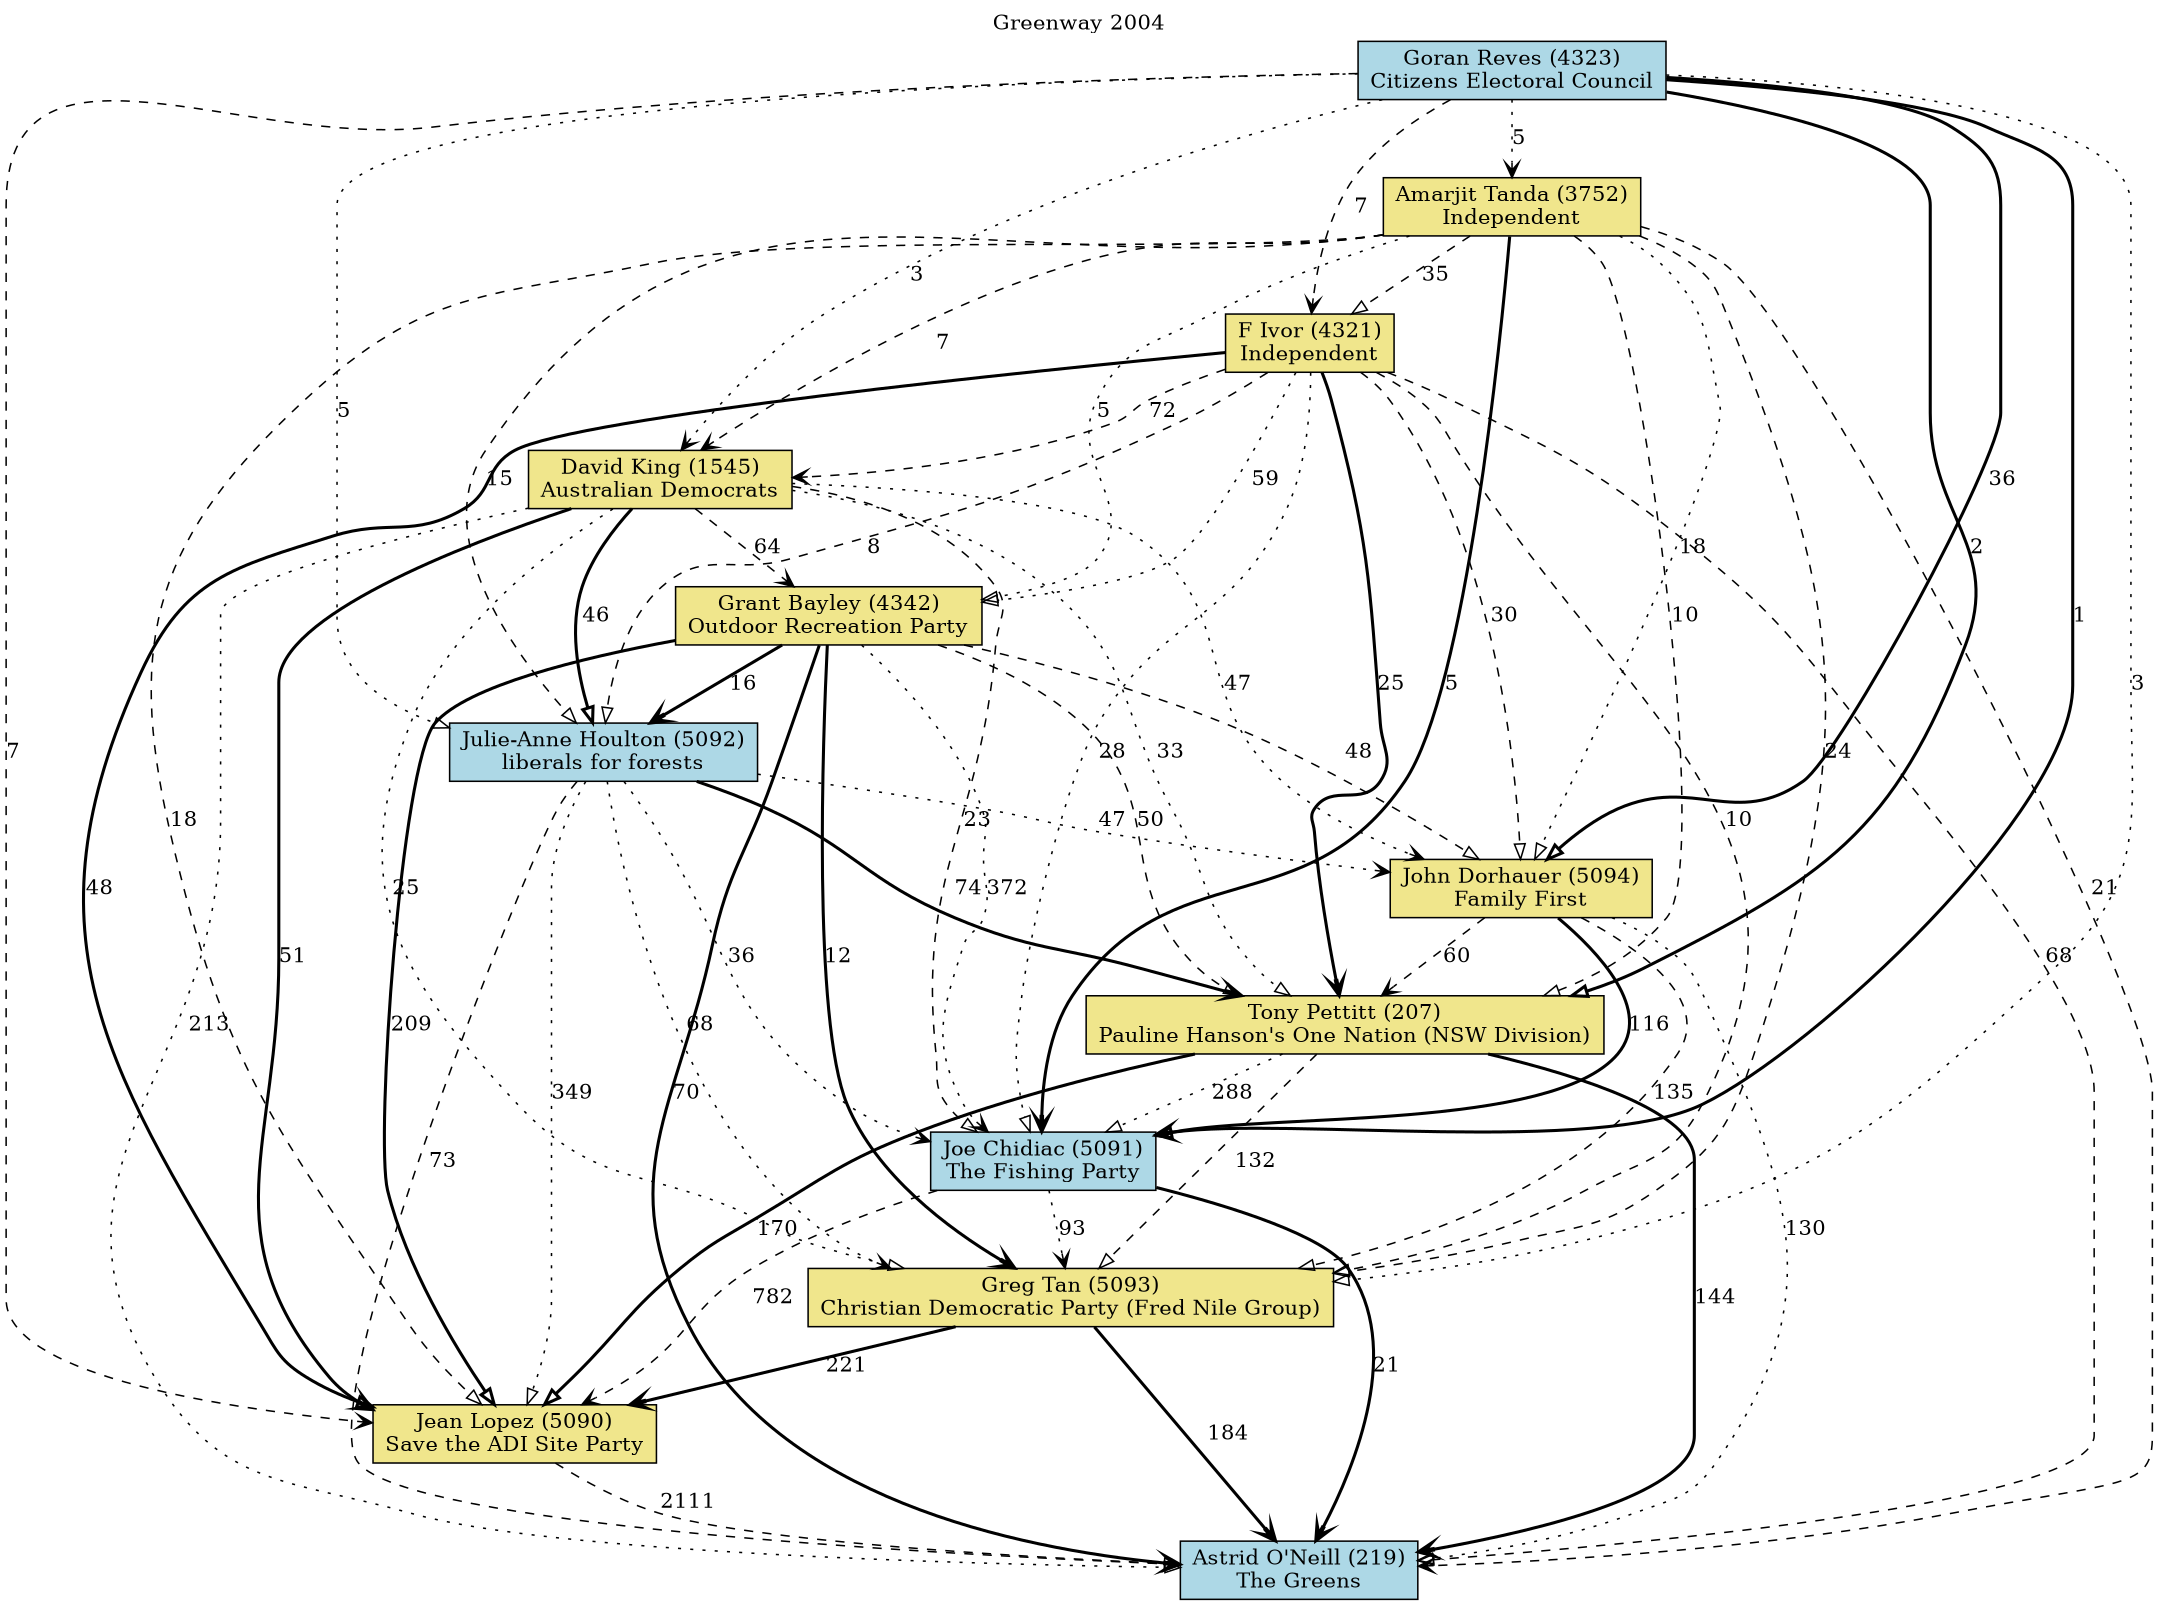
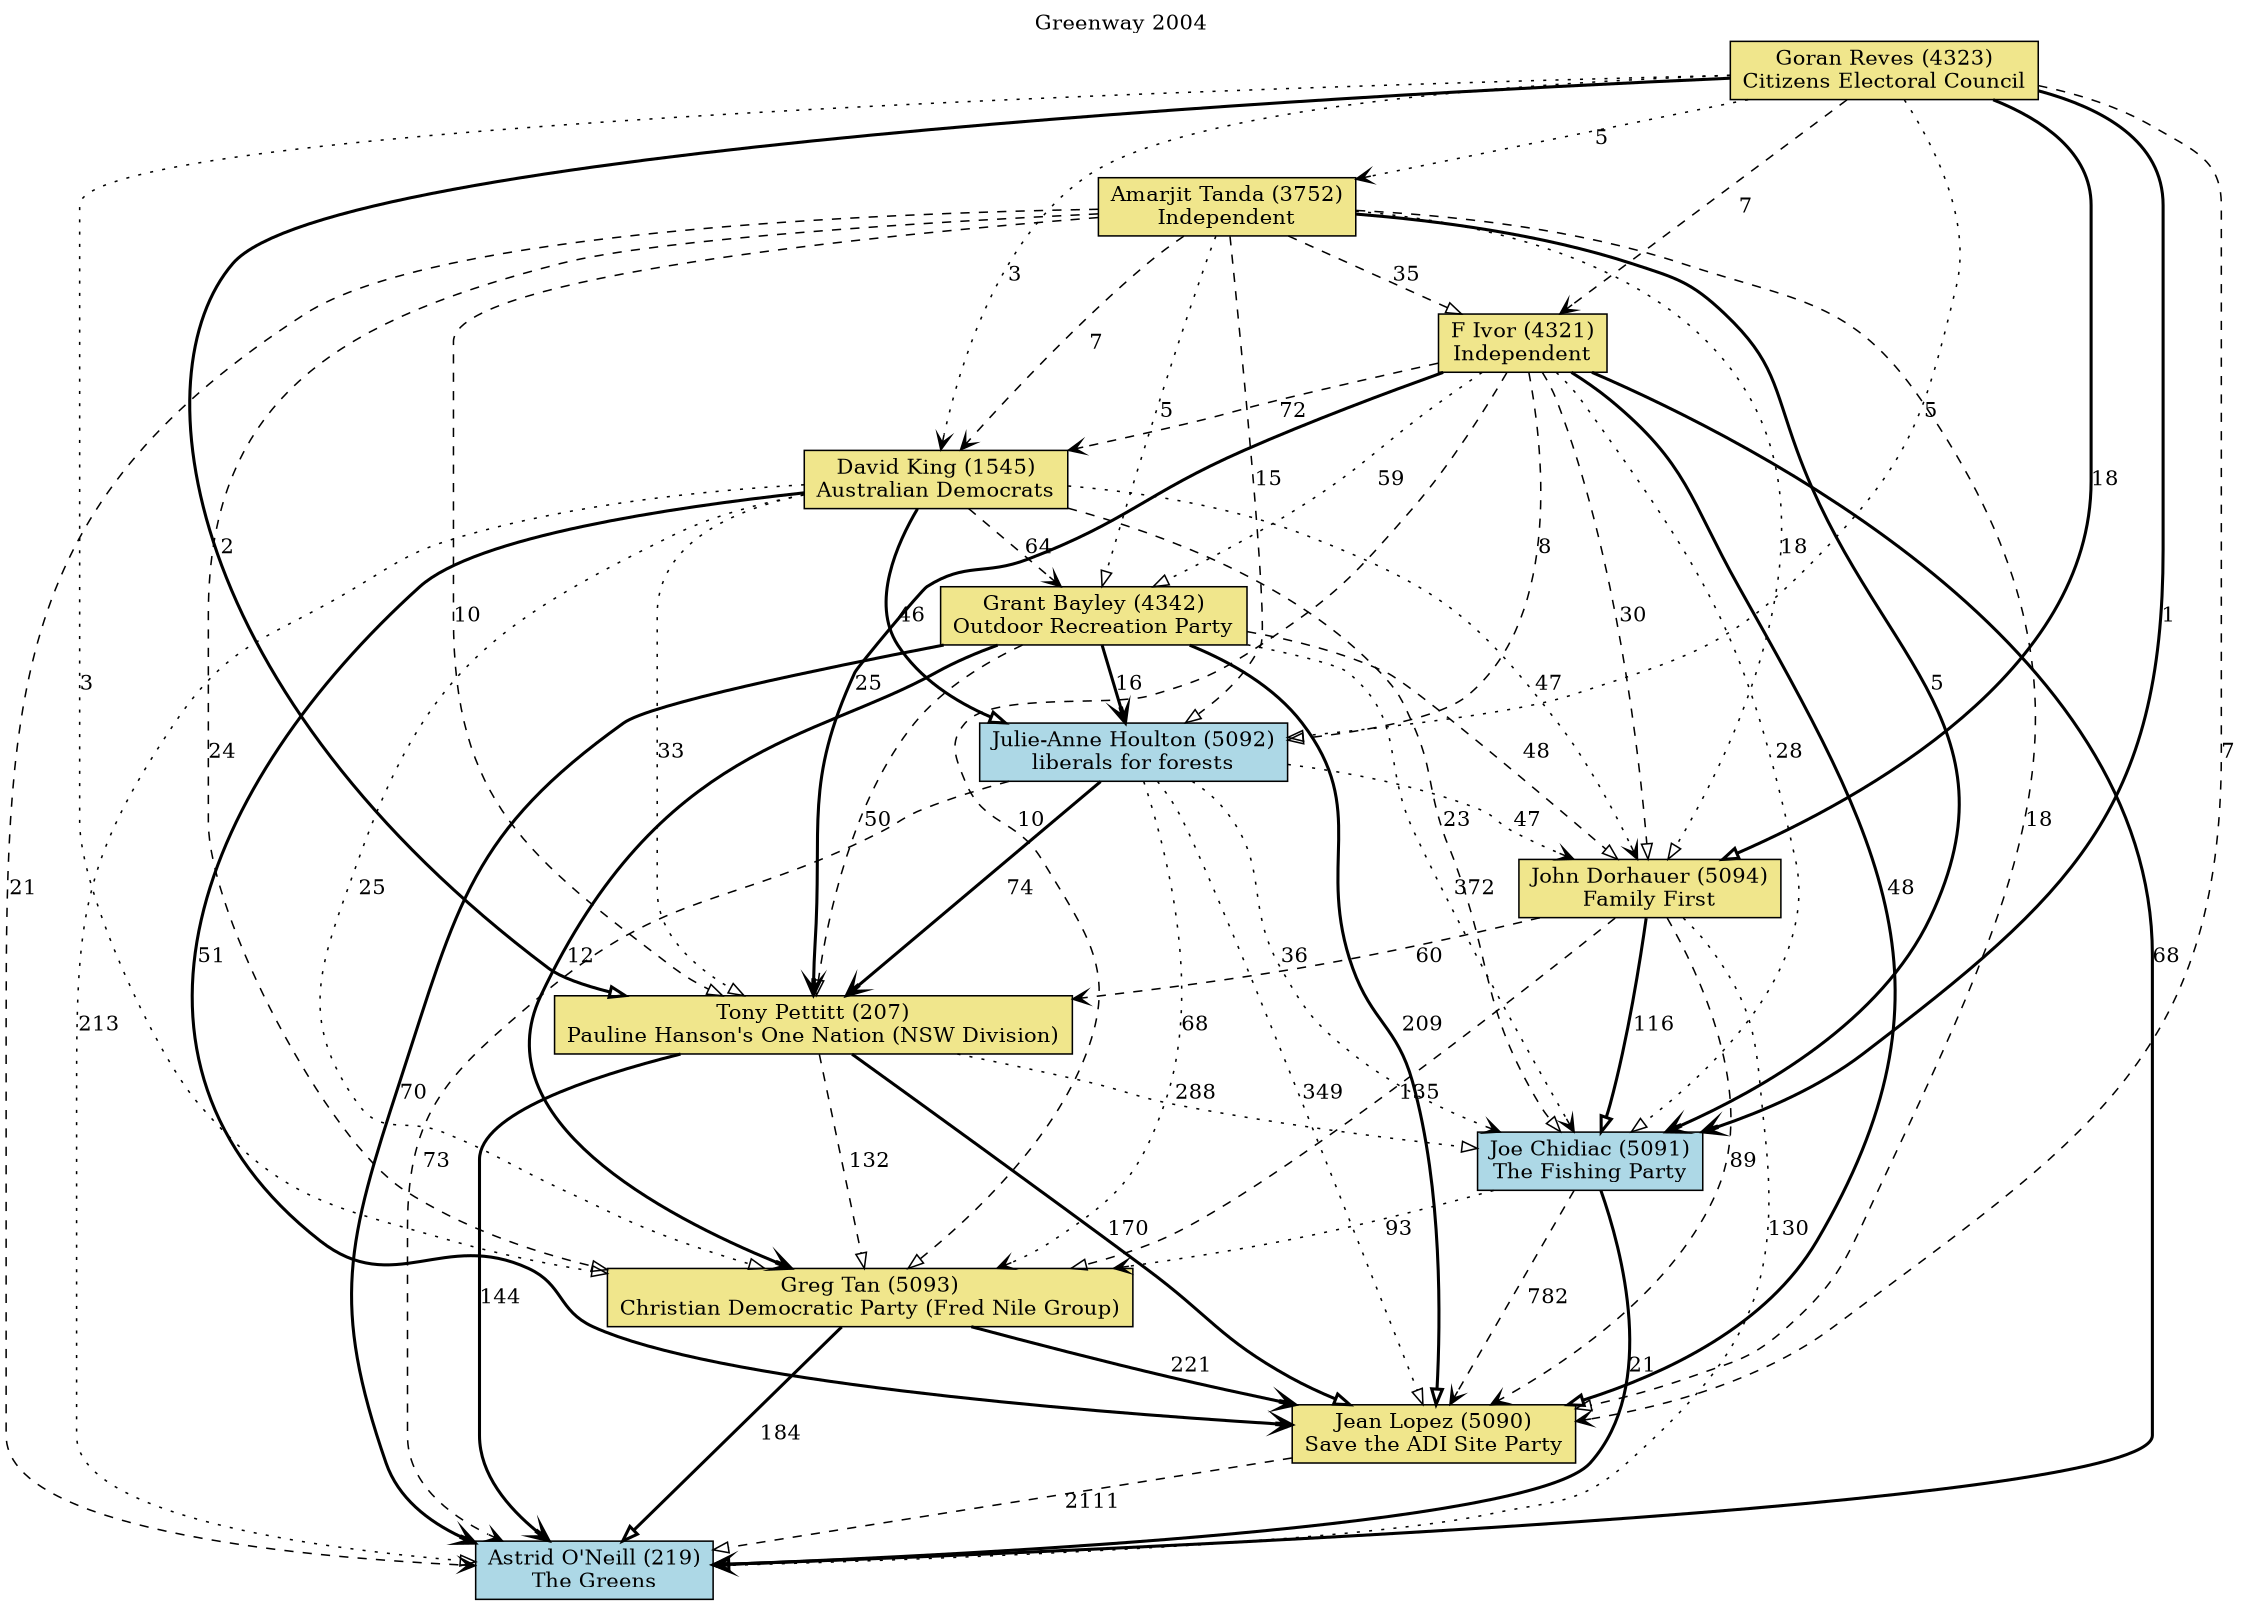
(1512, 70) -> (1884, 70)
(2003, 479) -> (2106, 479)
(2093, 1086) -> (2107, 1461)
none -> (1714, 1197)
(1180, 1428) -> (738, 1428)
